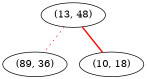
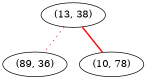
(73, 15) -> (73, 15)
(112, 64) -> (112, 64)
